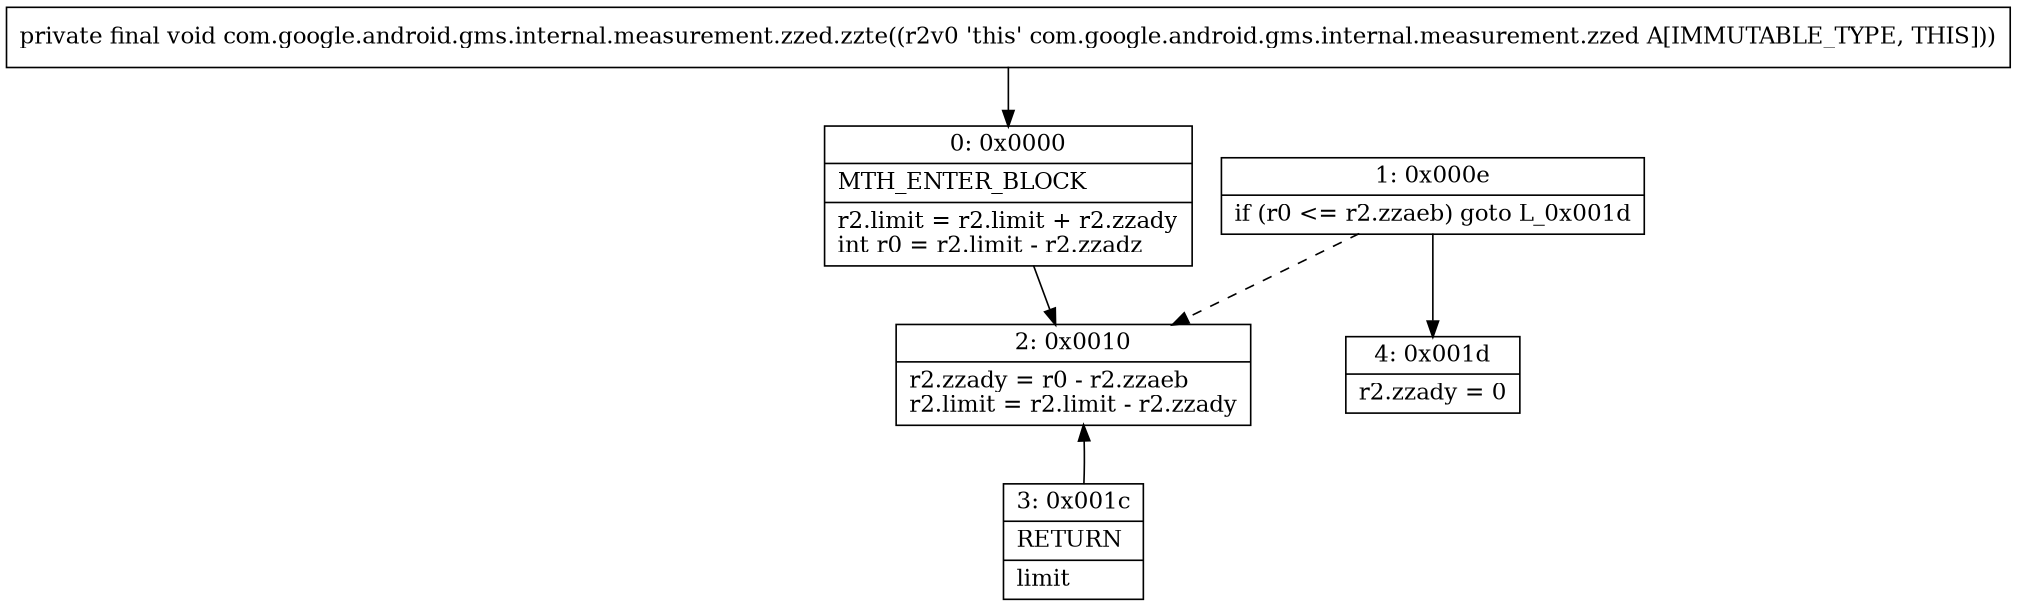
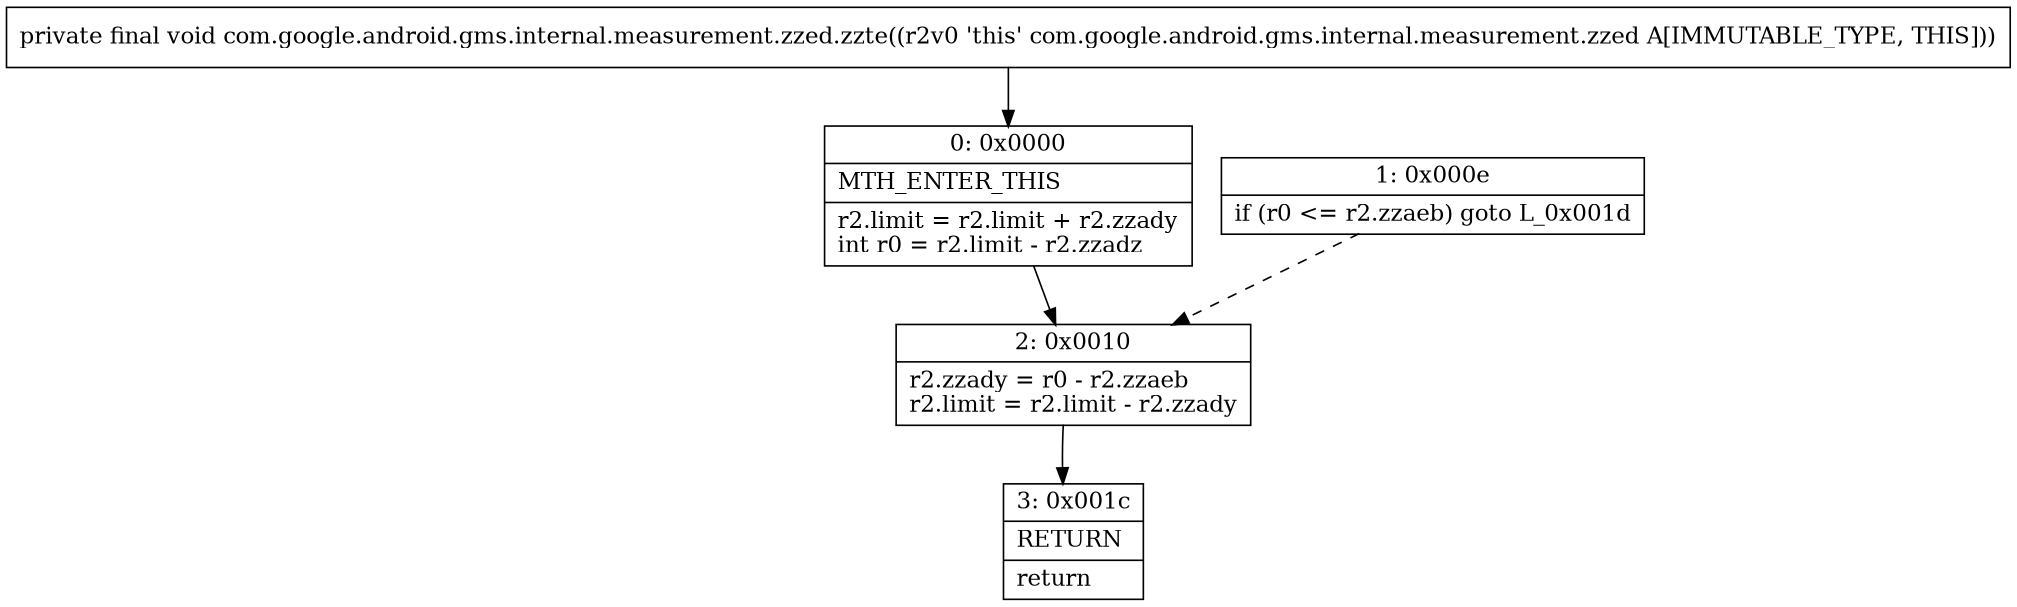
(963, 182) -> (950, 182)
(1433, 375) -> none
(1084, 463) -> (1063, 446)
(1044, 579) -> (1054, 579)
